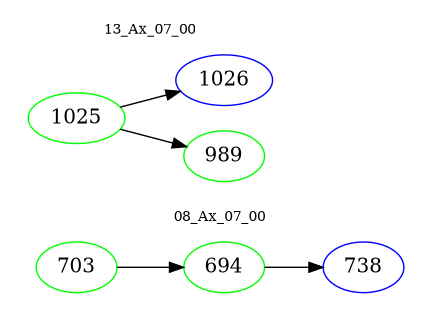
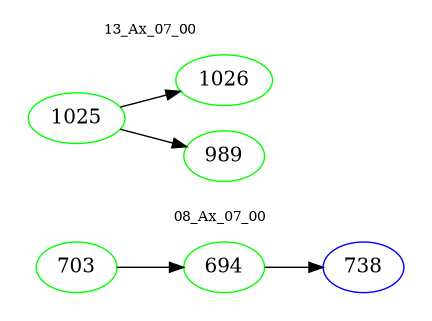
(224, 80) -> (224, 80)
